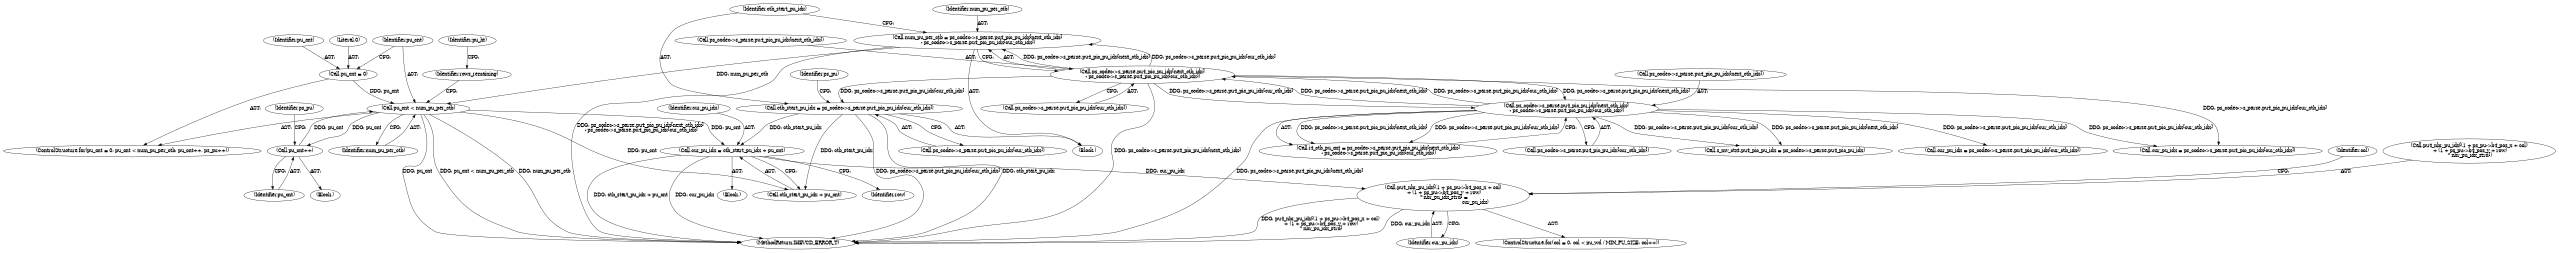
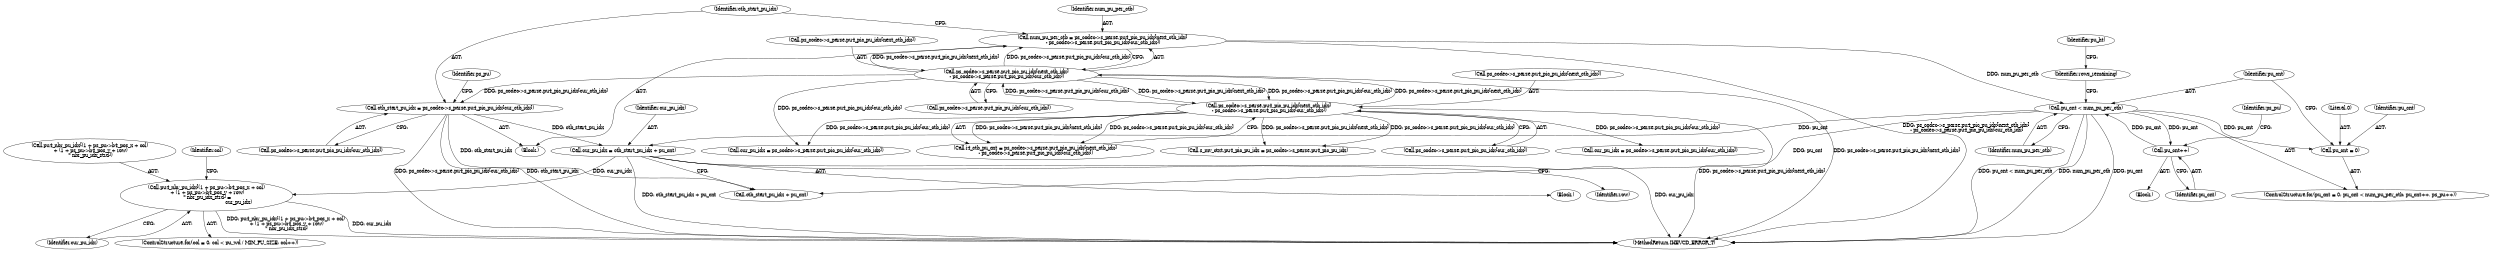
(370, 94) -> (2221, 130)
(767, 175) -> none
